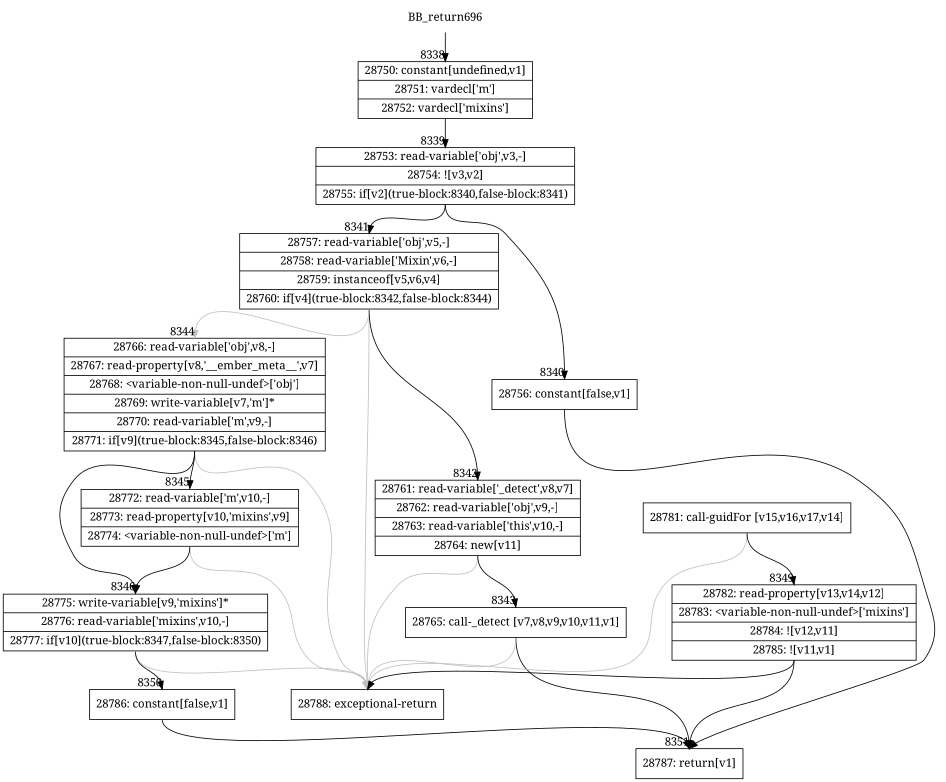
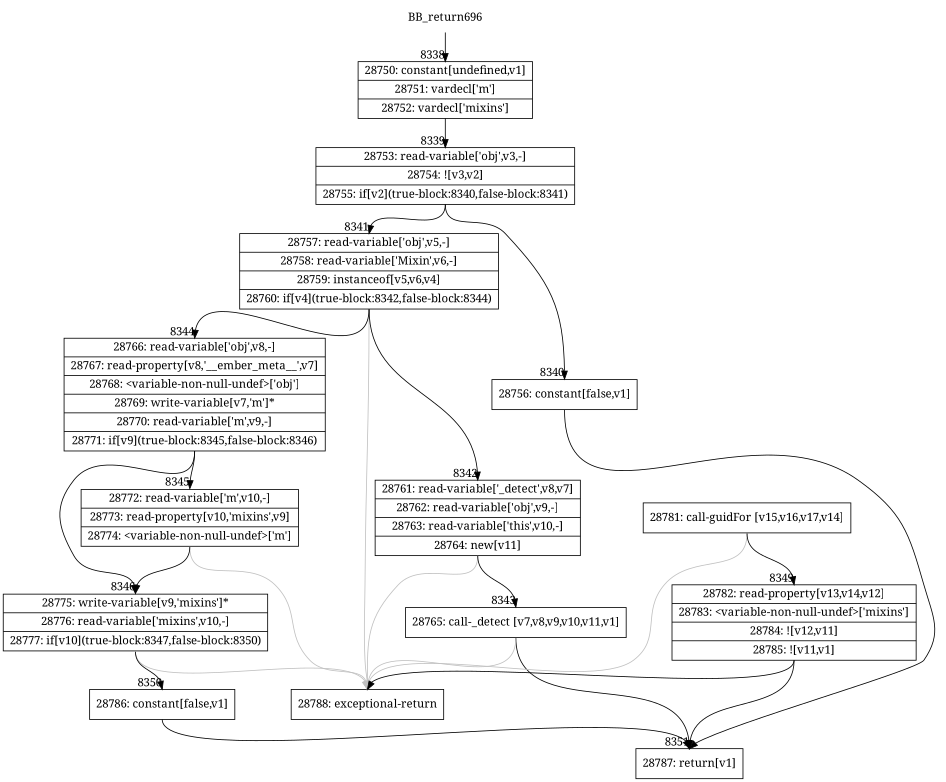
(286, 325) -> (286, 325)
(329, 521) -> none
